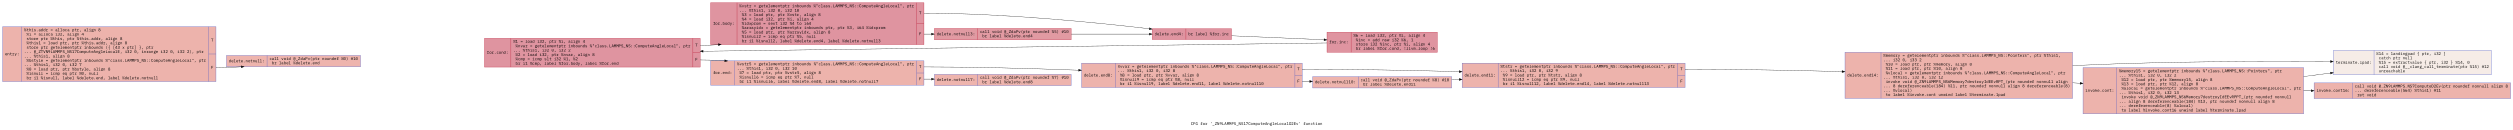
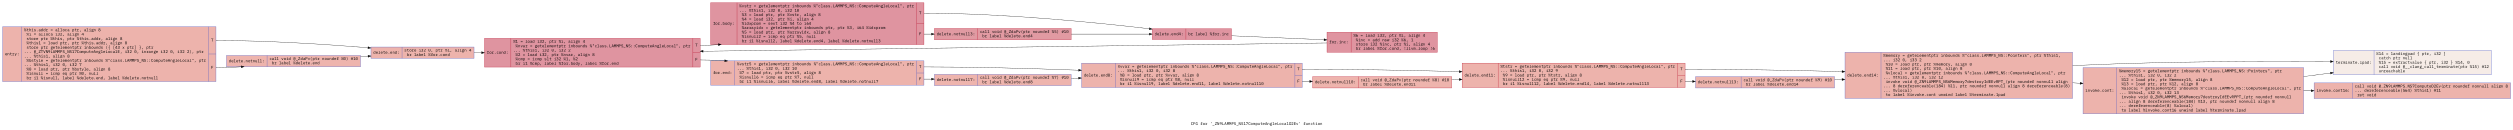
none -> (422, 53)
(1574, 75) -> (1574, 75)
none -> (1075, 78)
(1382, 82) -> (1382, 82)
none -> (1765, 82)
